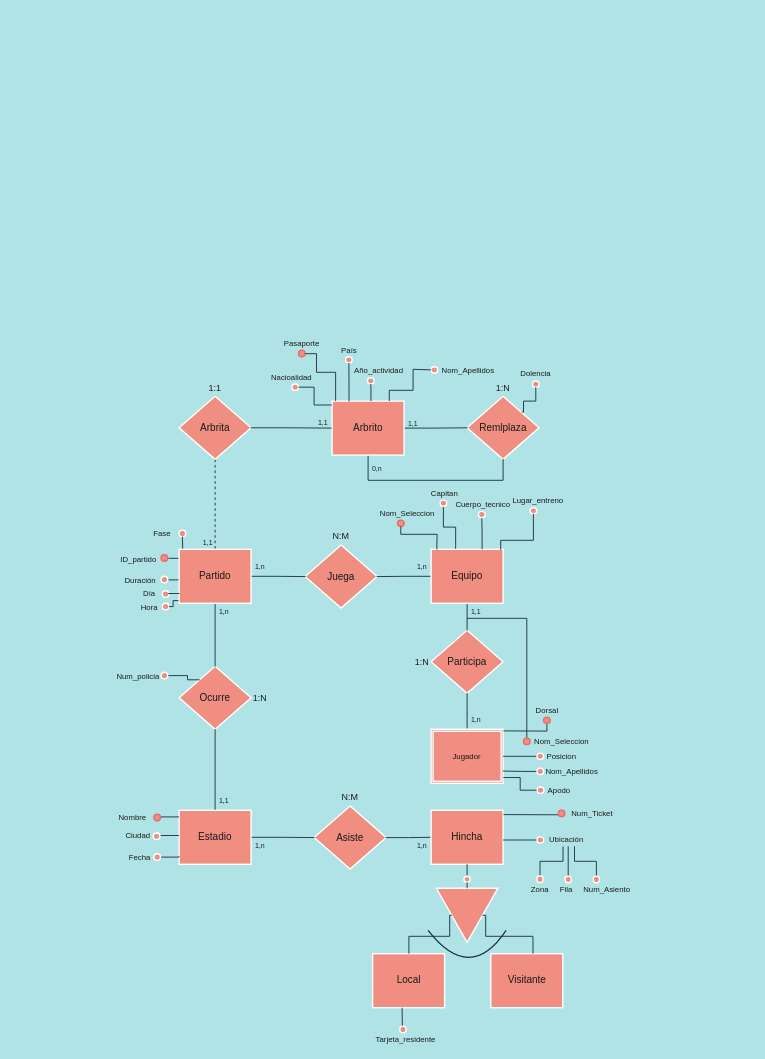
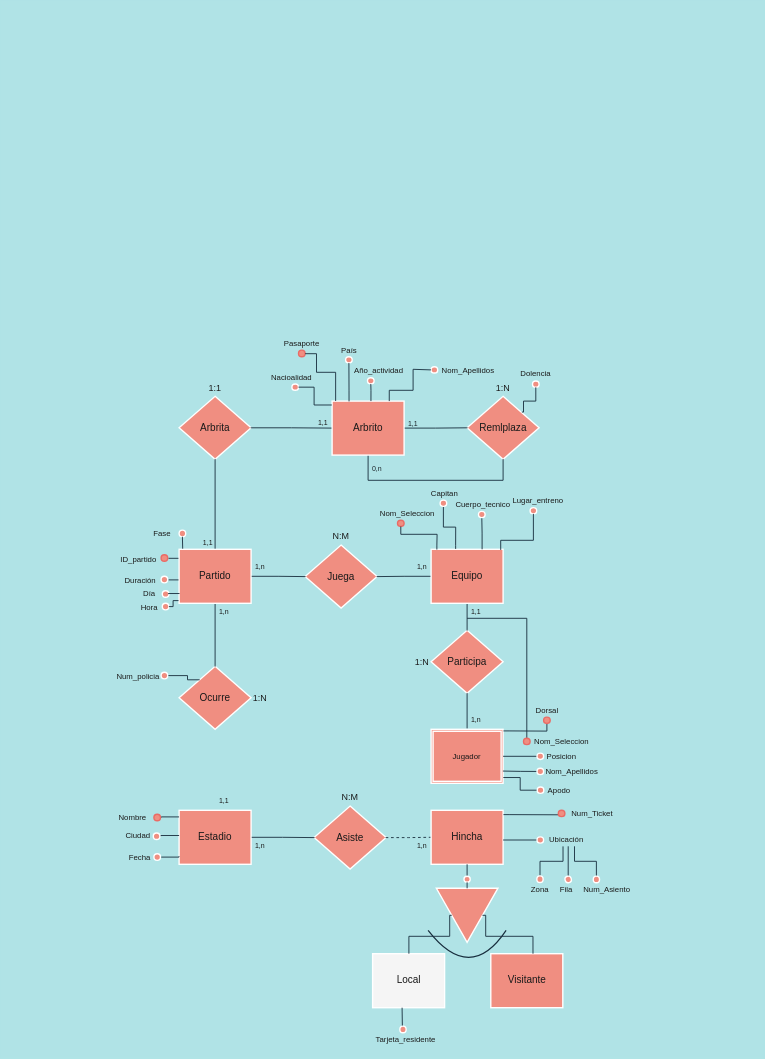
(215, 503) -> (215, 503)
(215, 769) -> none
(408, 838) -> (408, 838)
(409, 981) -> (409, 981)
